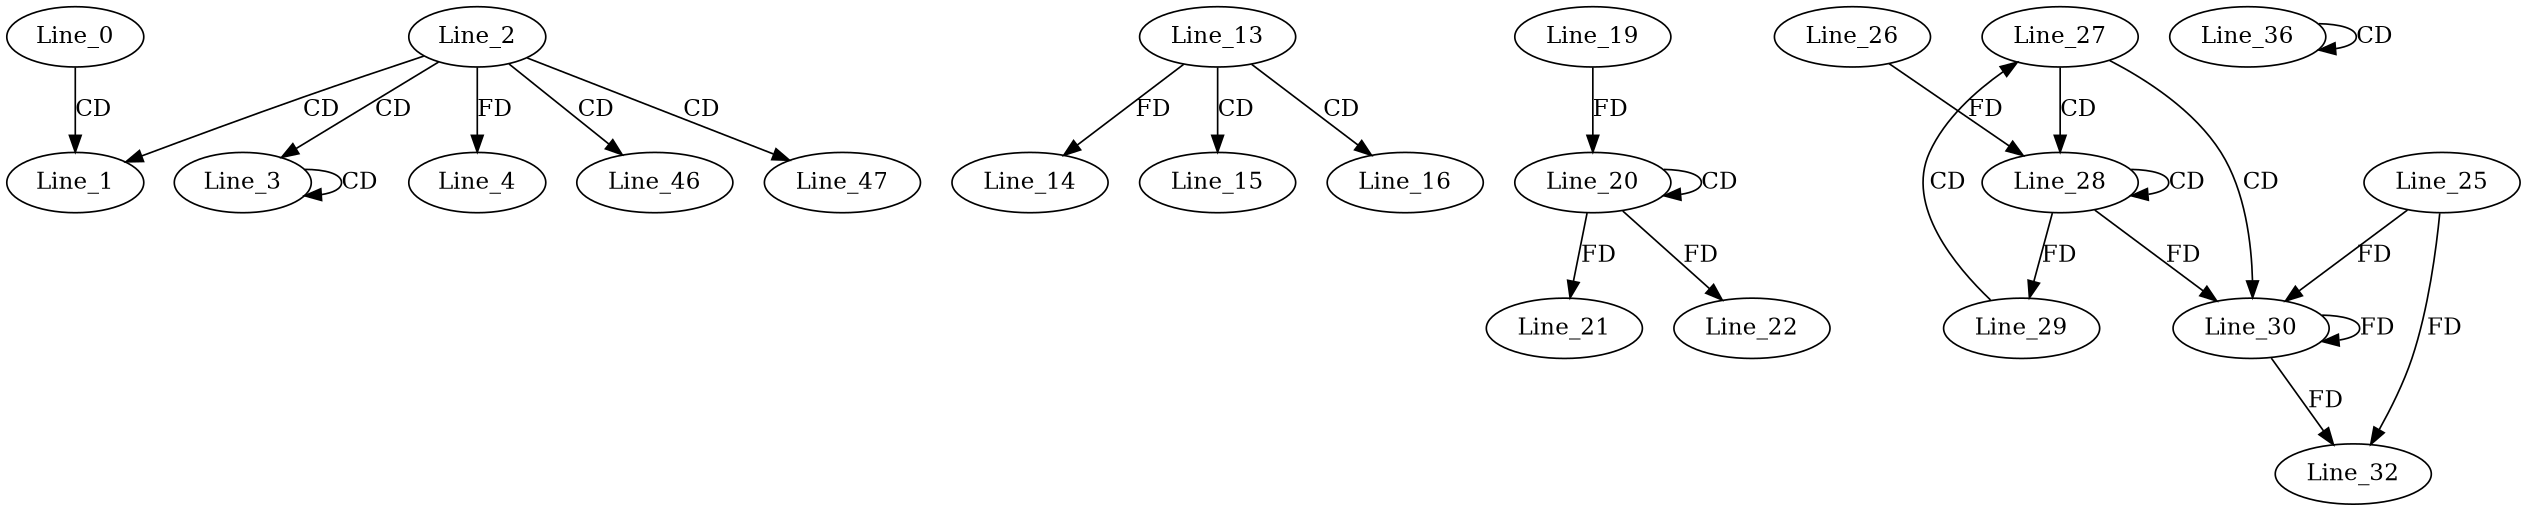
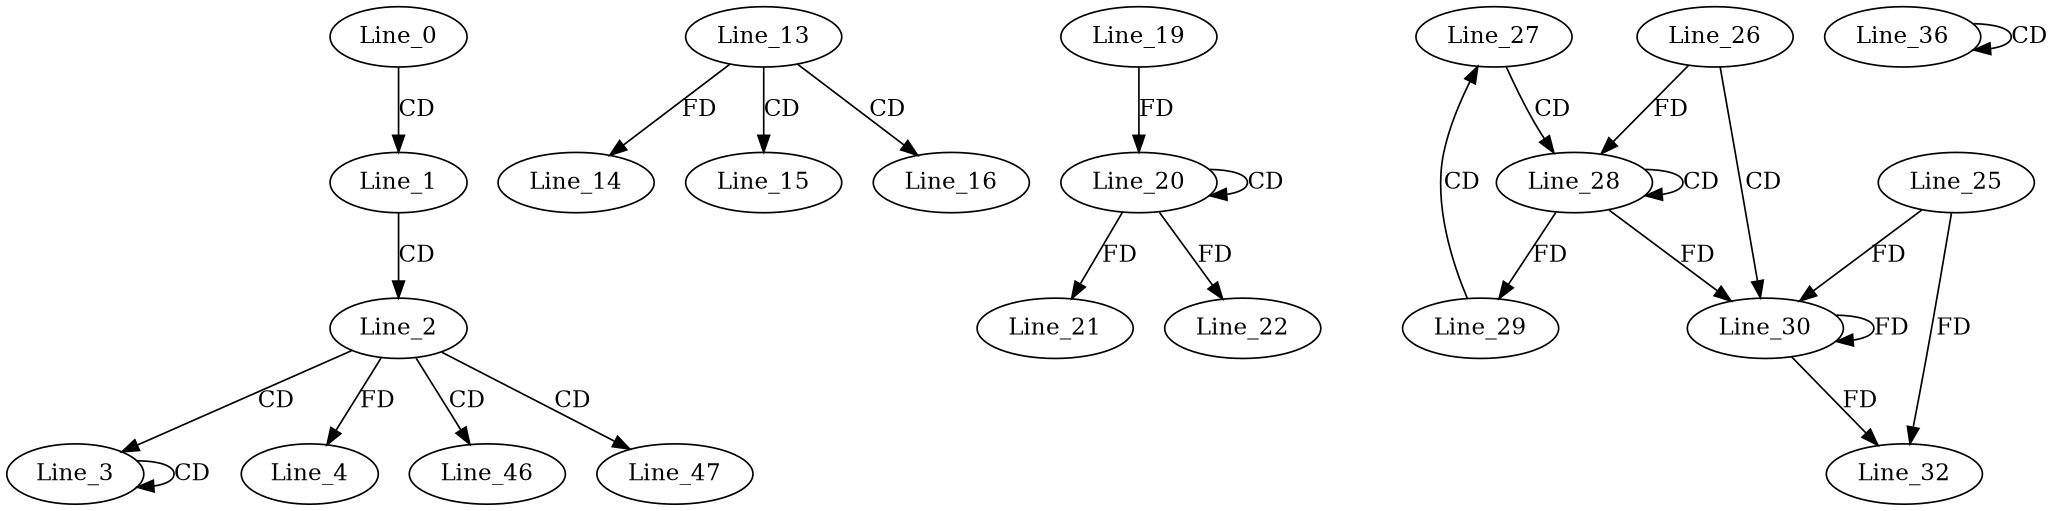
(282, 105) -> (399, 247)
(2217, 147) -> (1739, 174)
